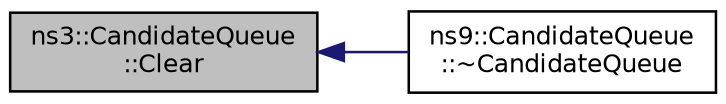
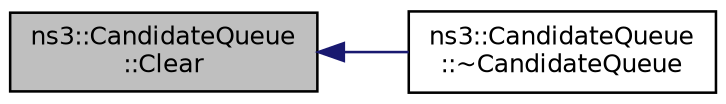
(562, 52) -> (562, 52)
